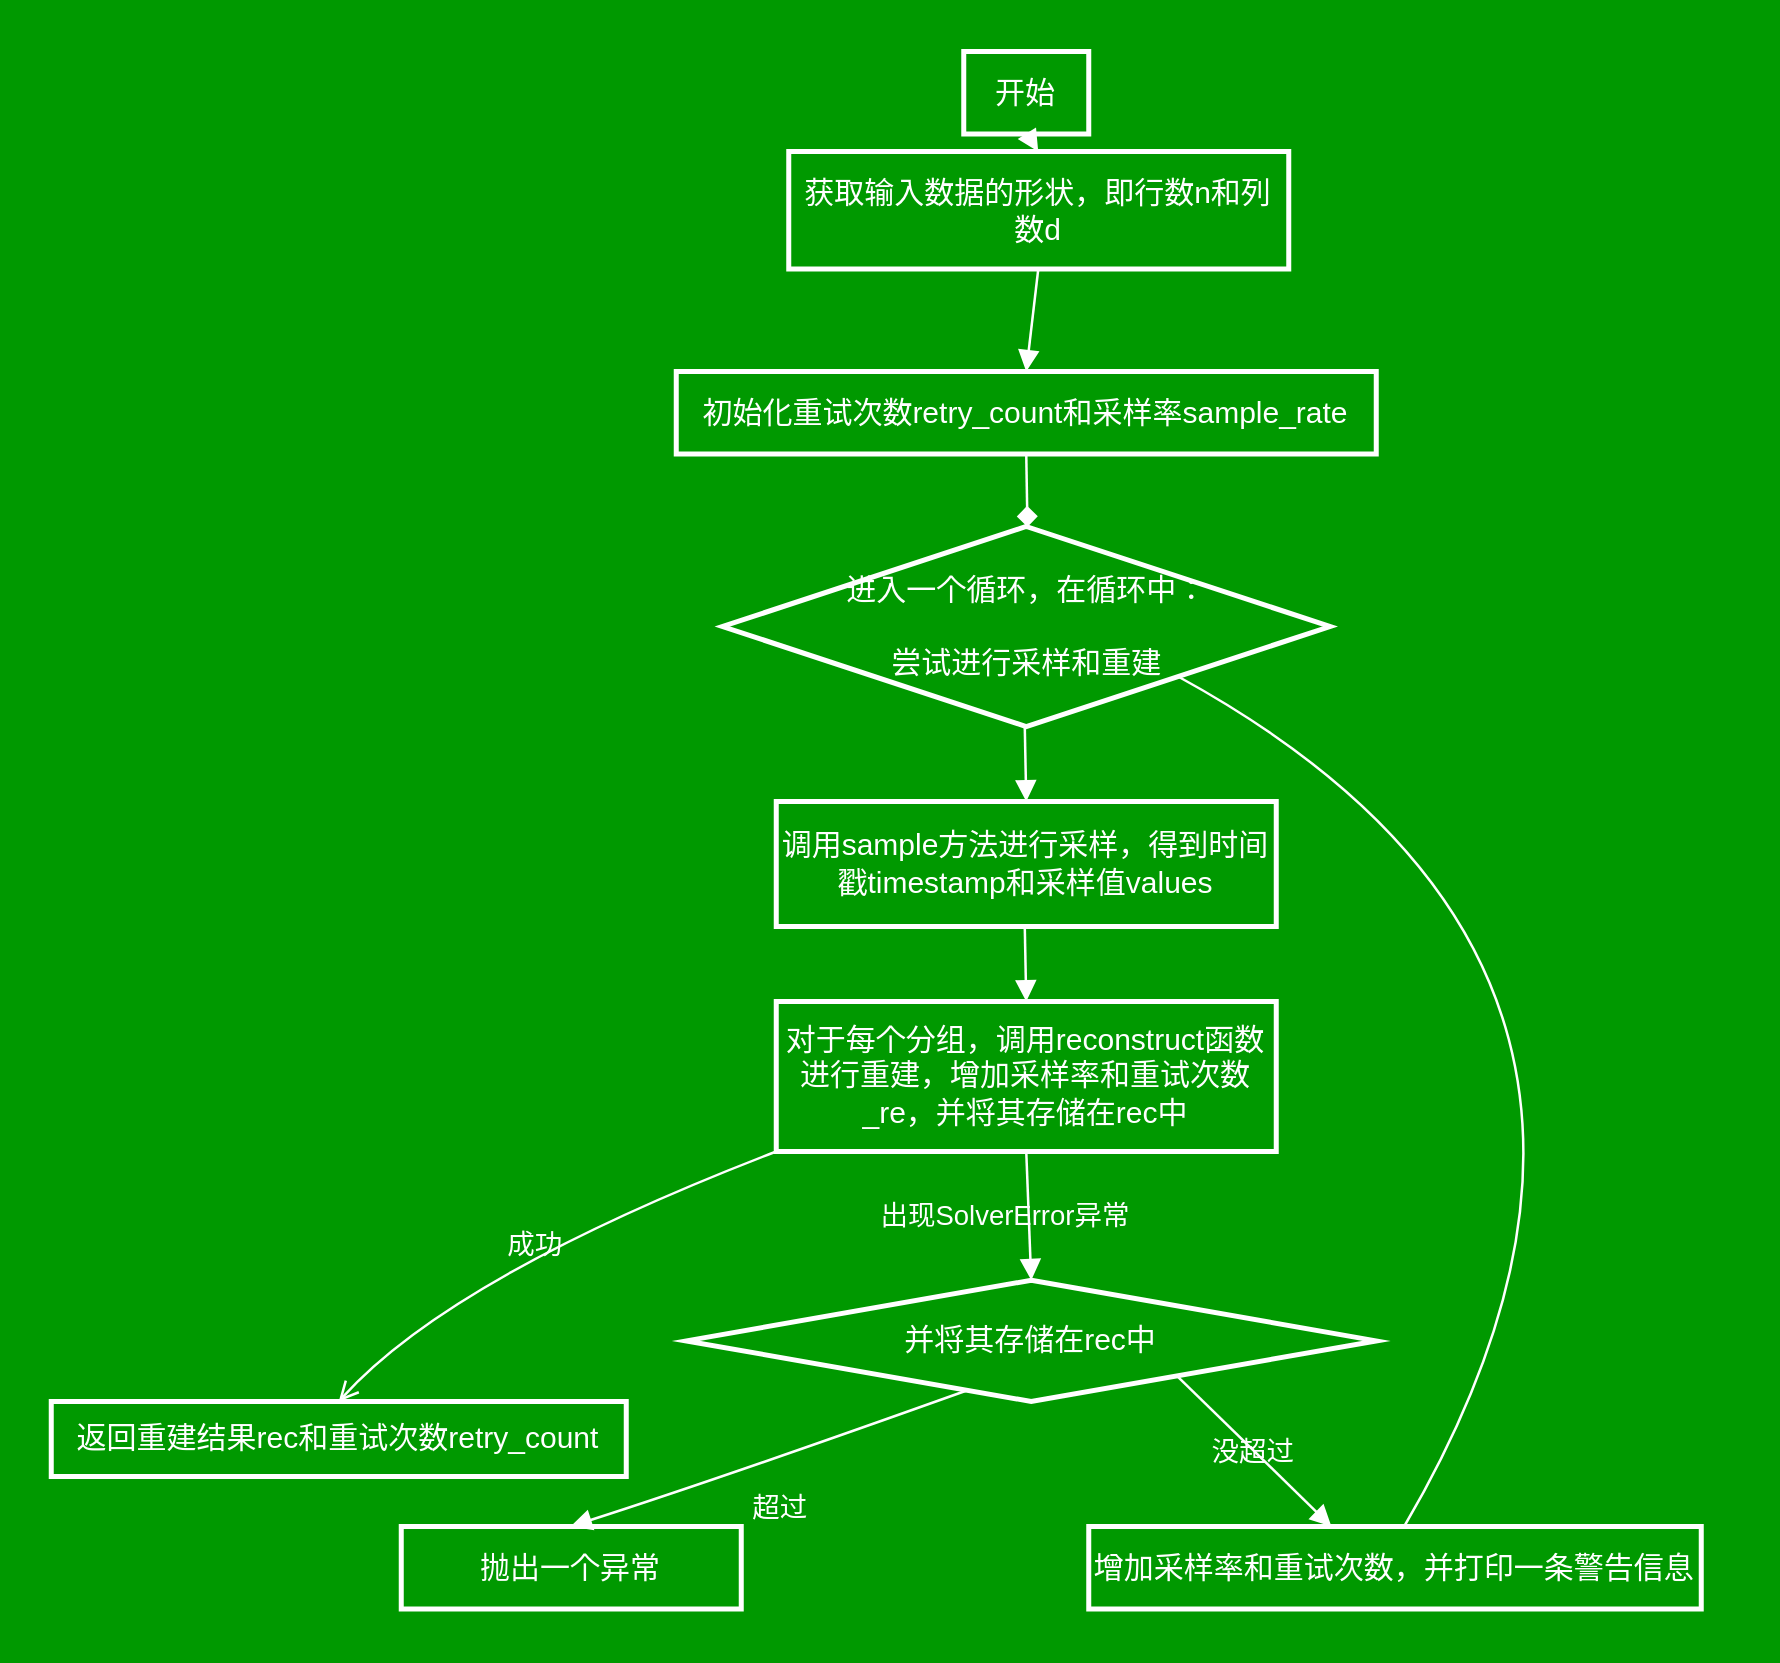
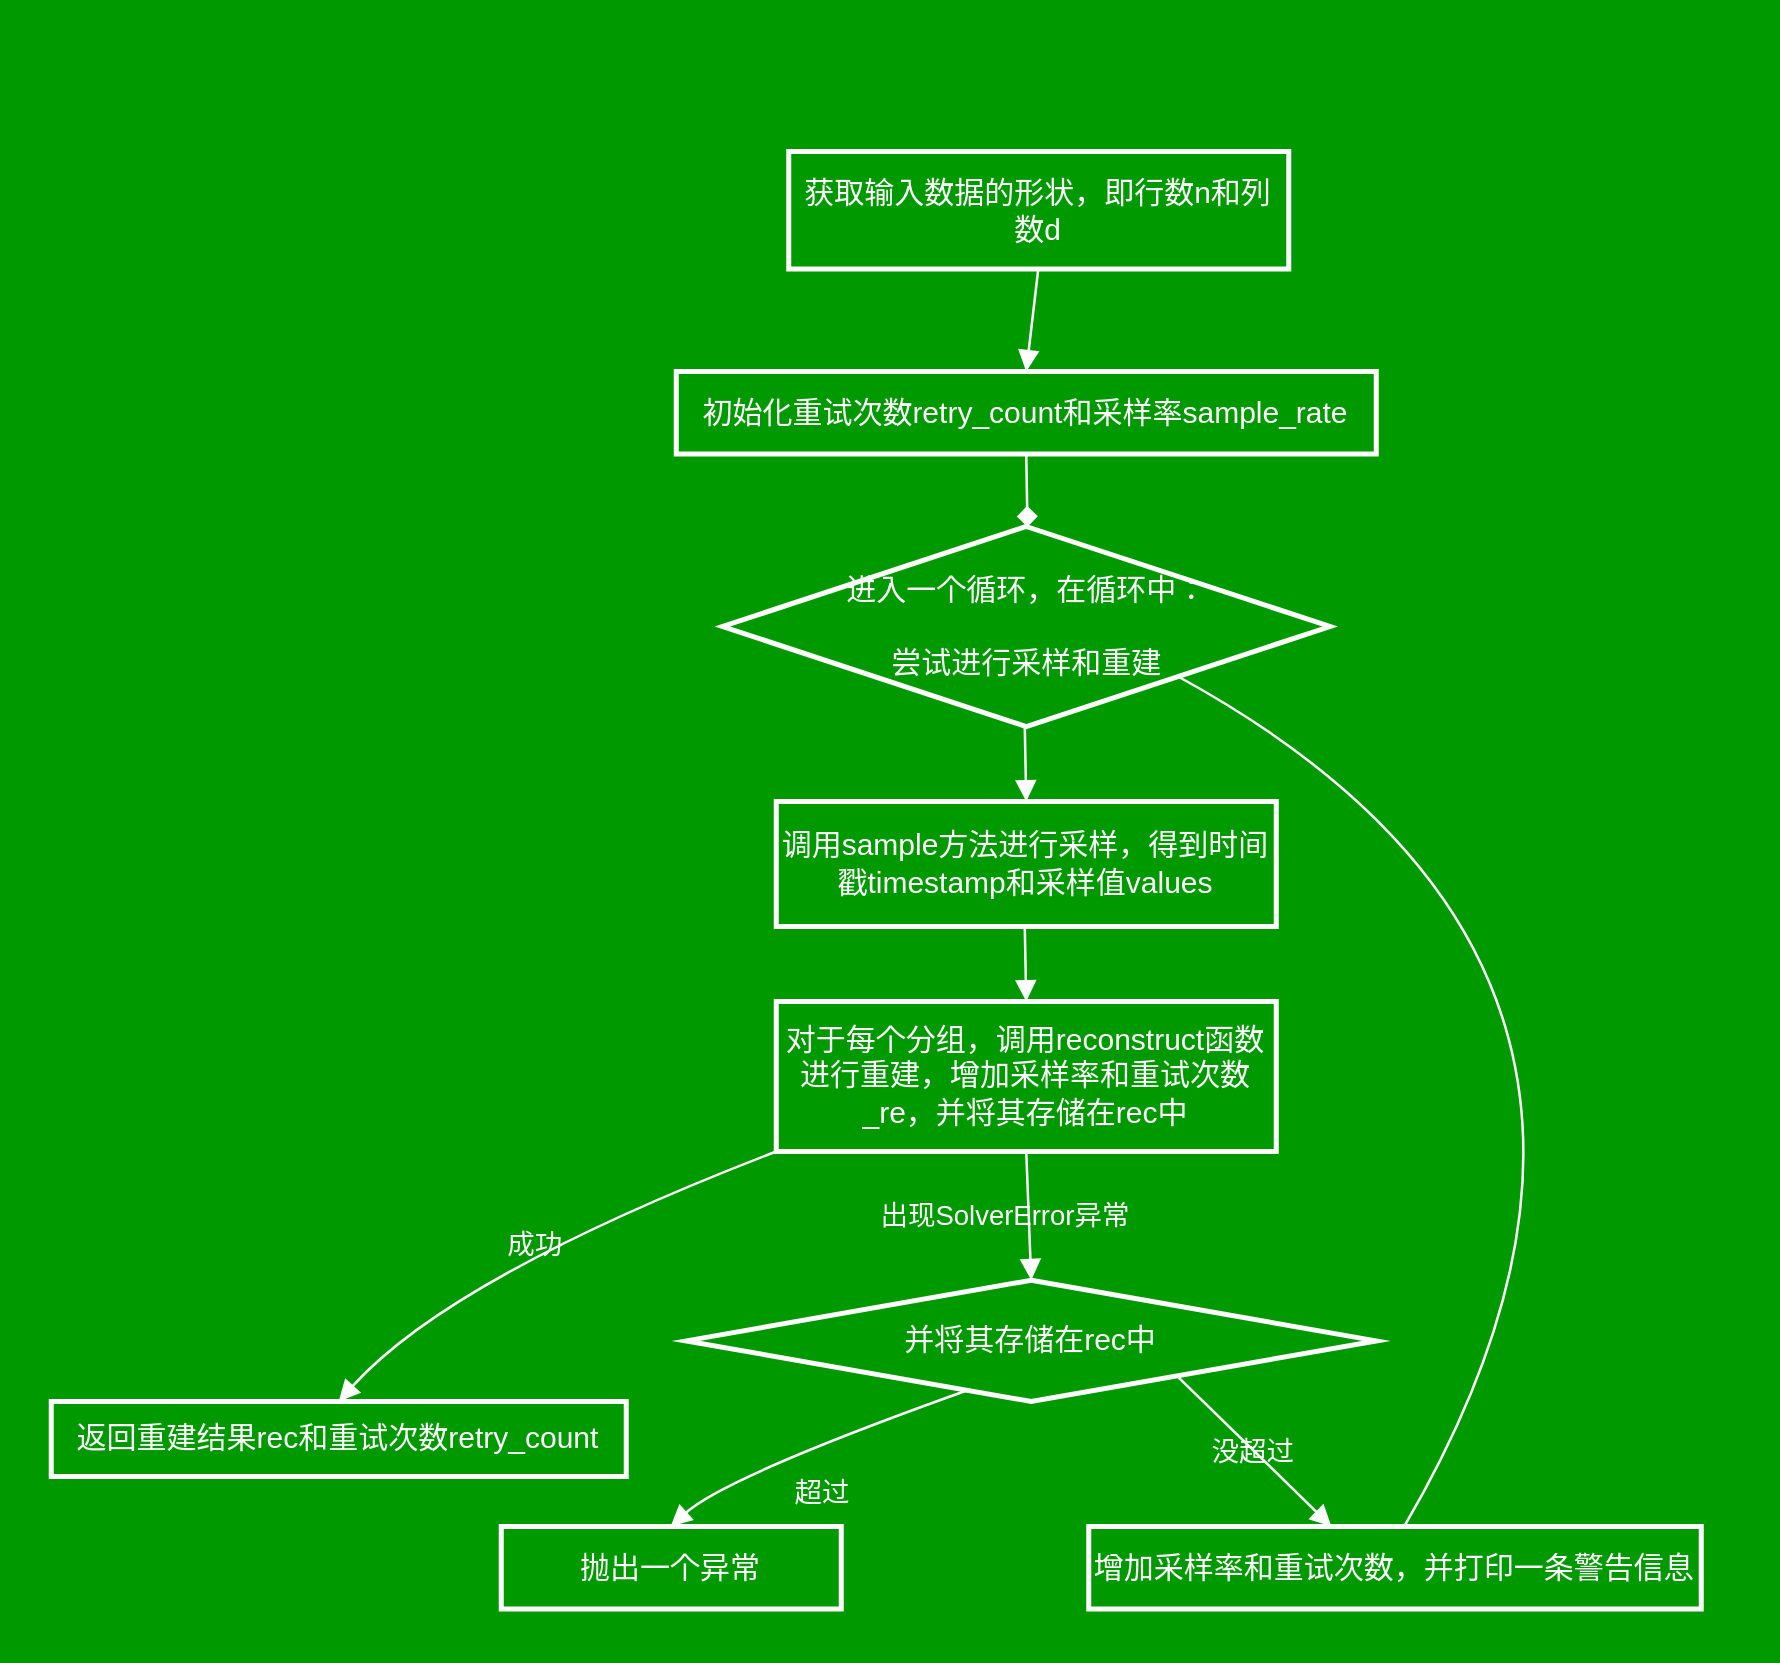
(1026, 93) -> none
(1027, 134) -> none
(474, 1294) -> (479, 1289)
(571, 1568) -> (671, 1568)
